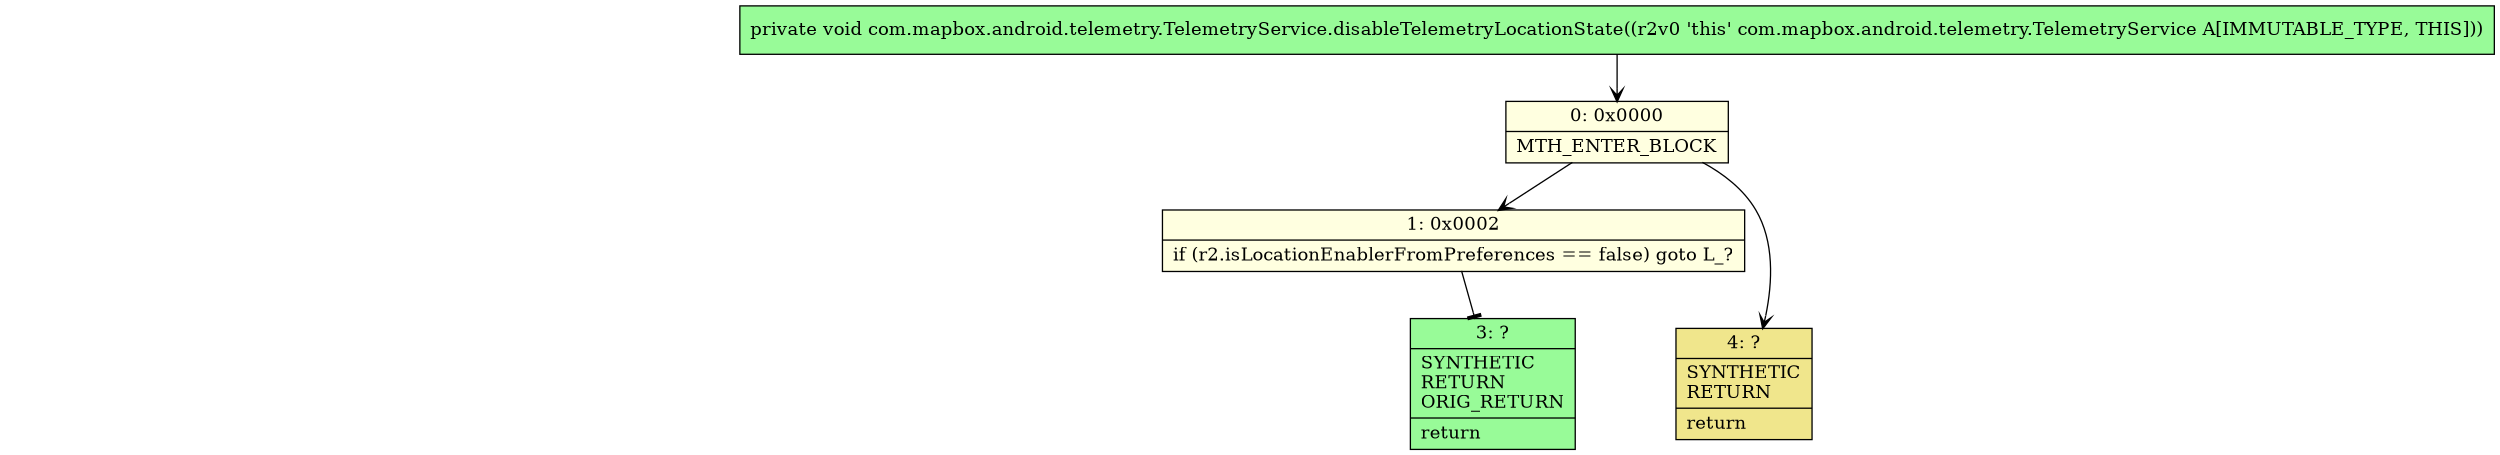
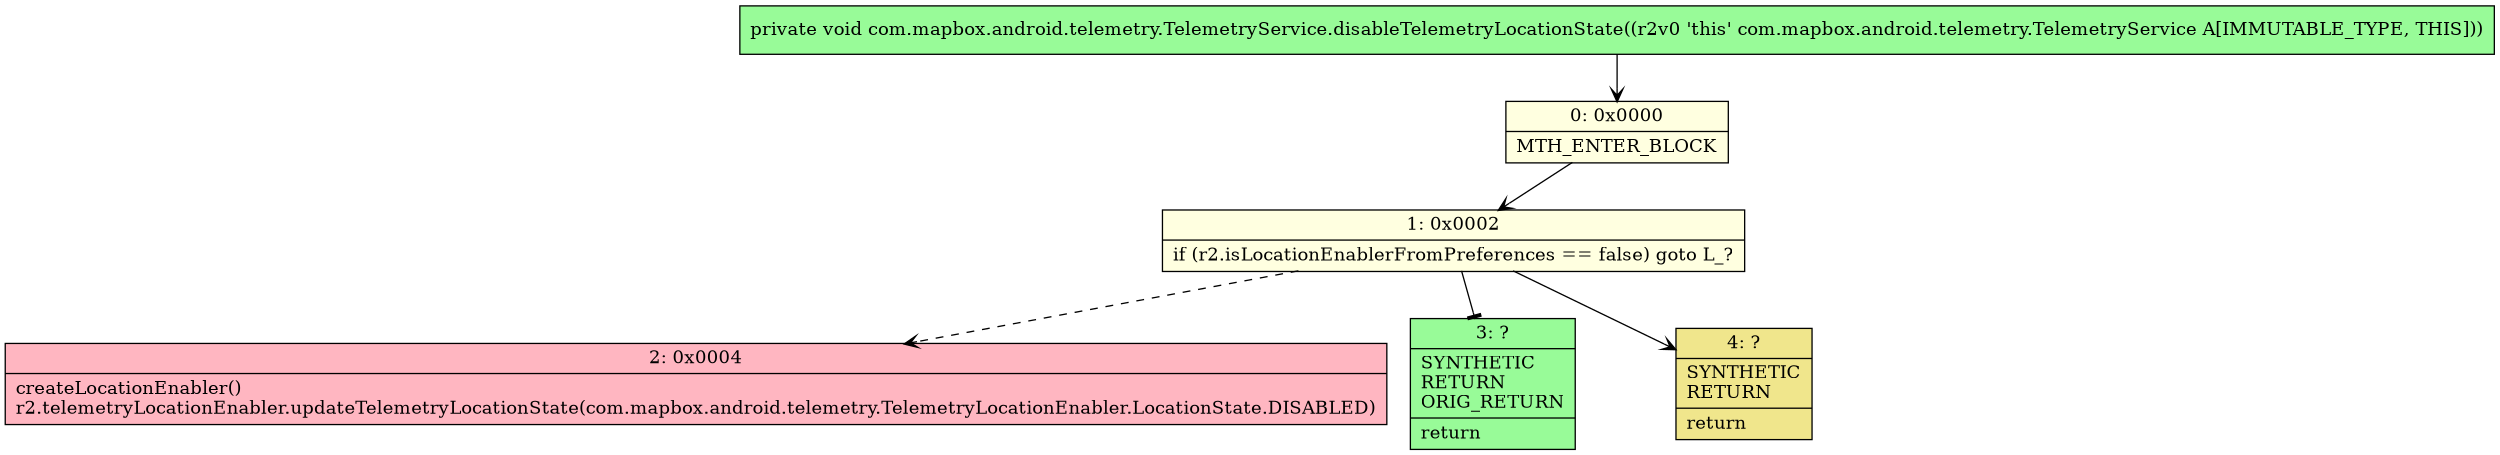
(1763, 226) -> (1589, 307)
none -> (696, 384)
